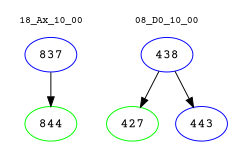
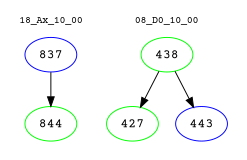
(167, 55) -> (167, 55)
